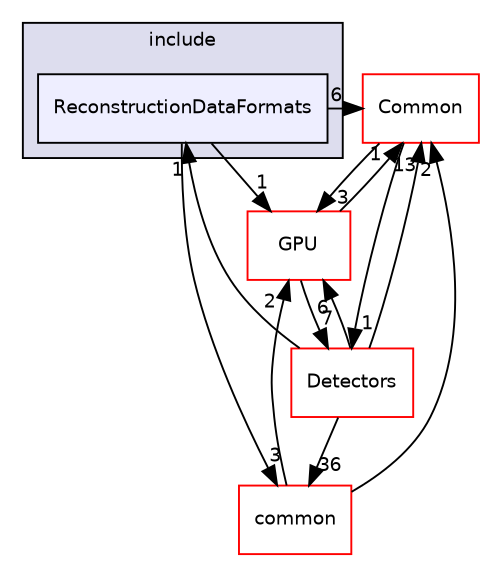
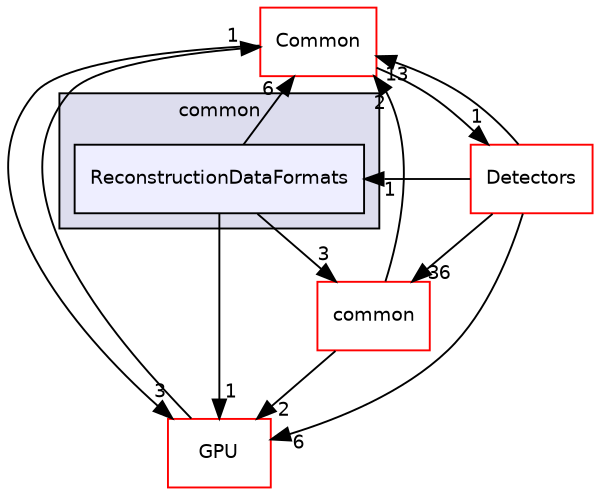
(183, 41) -> (219, 111)
(310, 306) -> none
